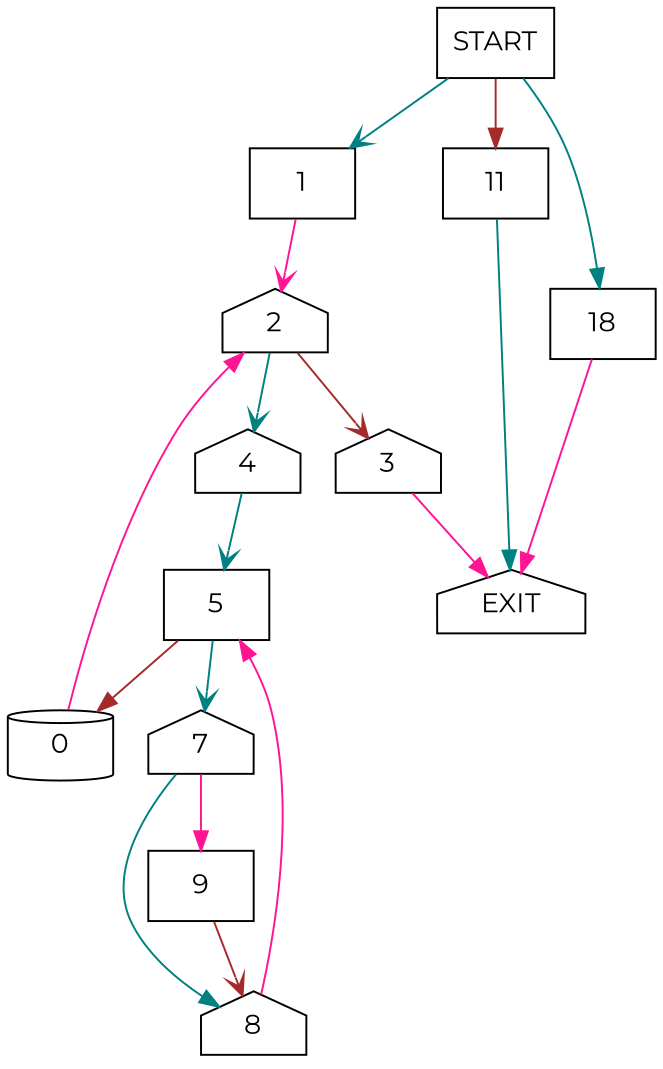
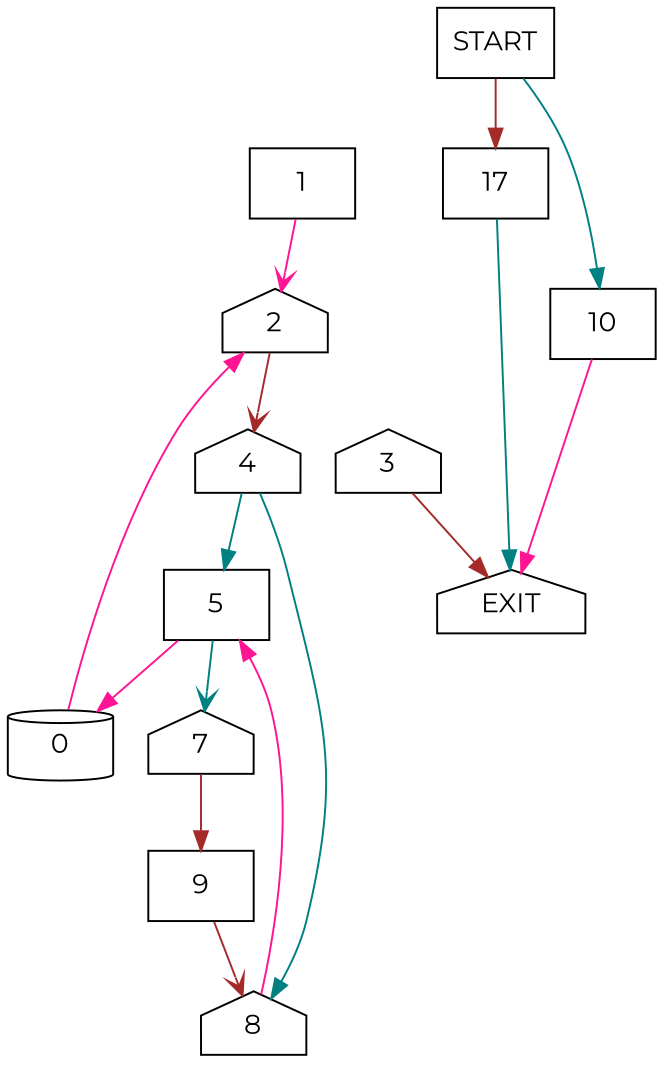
(407, 107) -> none
(496, 183) -> (496, 183)
(603, 324) -> (603, 324)
(264, 382) -> (264, 382)
(327, 388) -> none
(235, 522) -> (235, 522)
(444, 528) -> (444, 528)
(145, 669) -> (145, 669)
(201, 803) -> (201, 803)
(124, 894) -> (323, 736)
